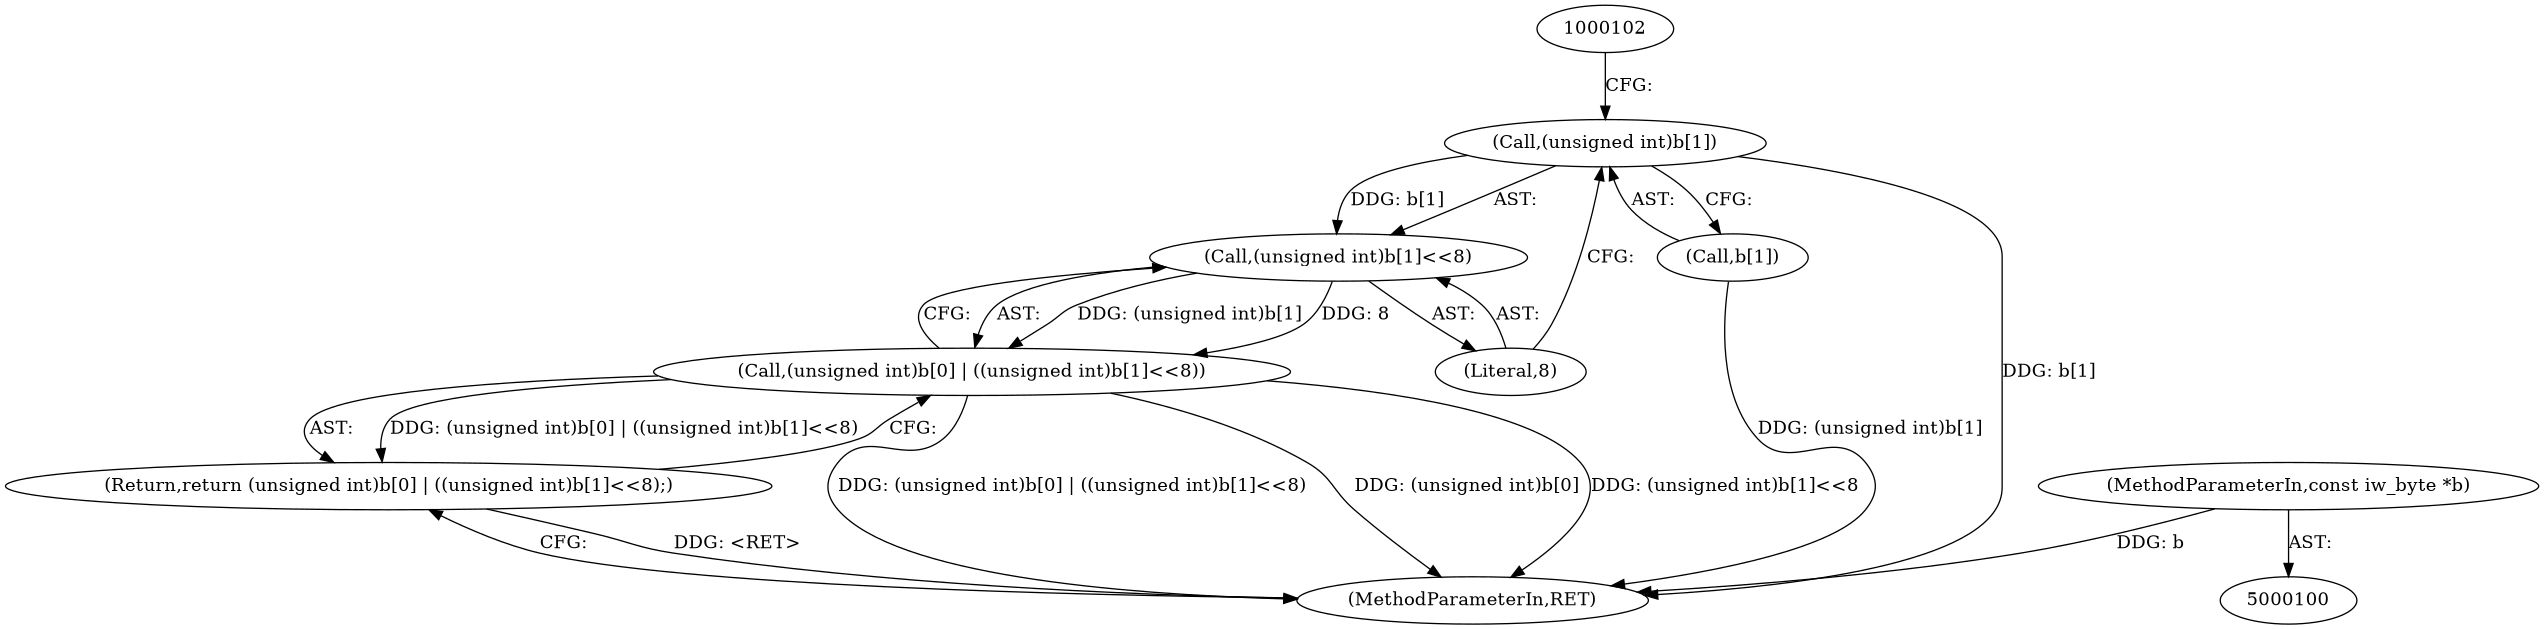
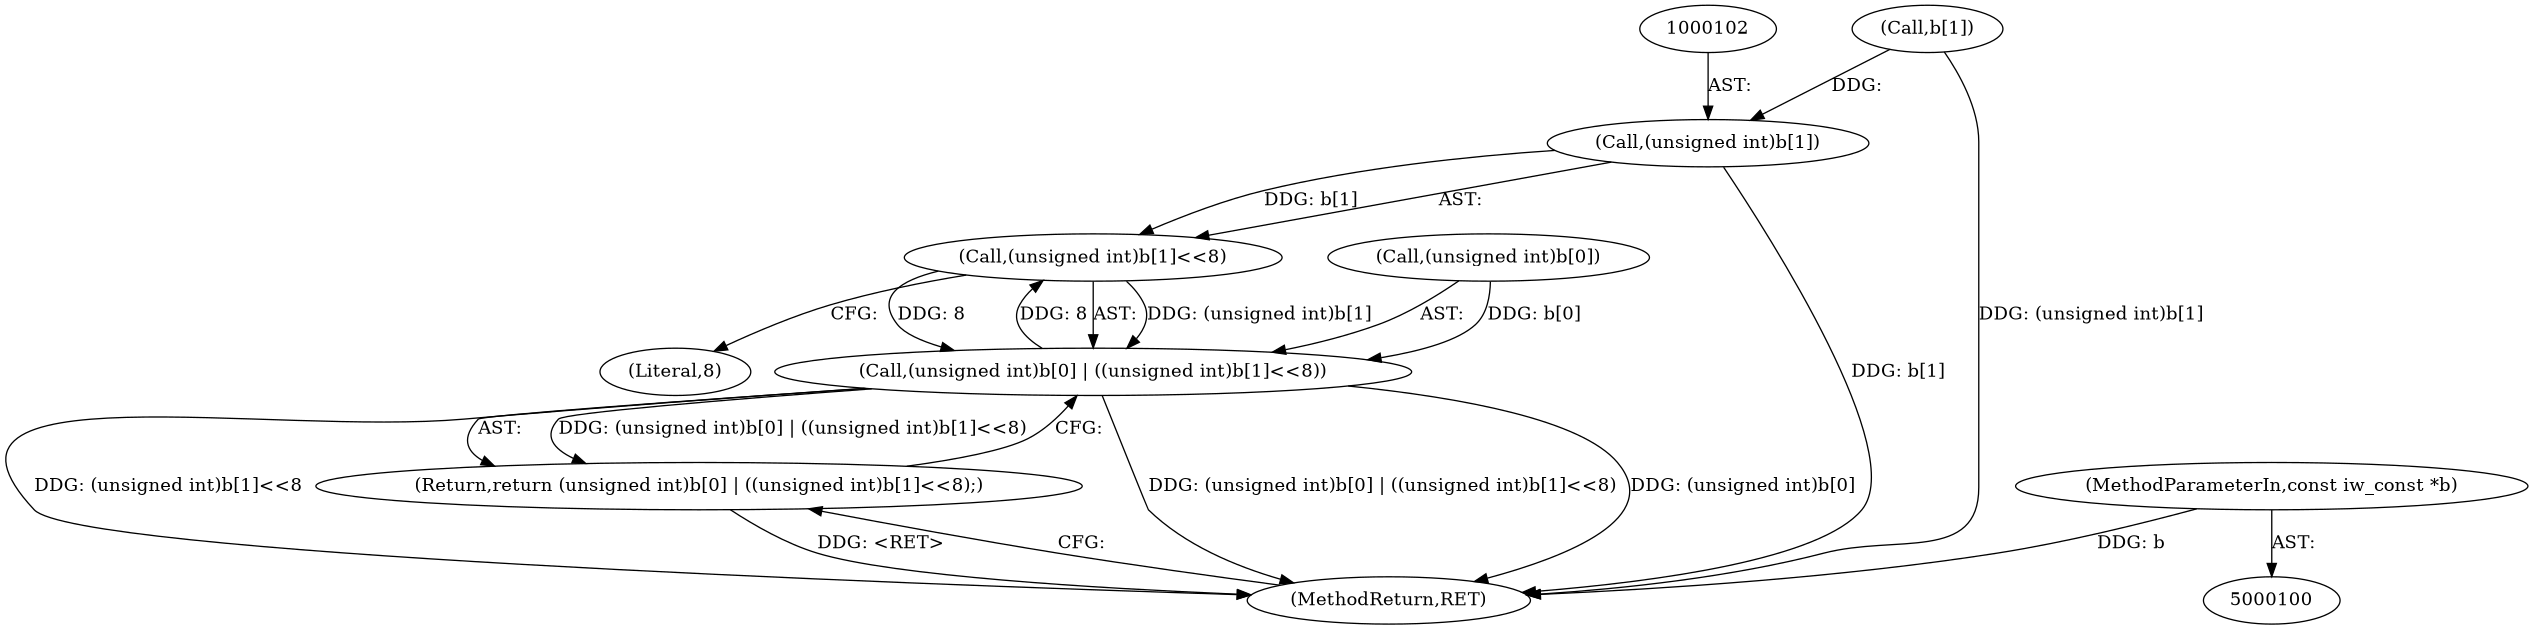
(1632, 86) -> (1733, 86)
(1686, 190) -> none
(1657, 200) -> (1860, 86)
none -> (1489, 258)
(1576, 269) -> none
(1485, 309) -> none
(950, 315) -> (1054, 315)
(1457, 315) -> (857, 315)
(2289, 486) -> (2272, 486)
(1473, 600) -> (1389, 600)
